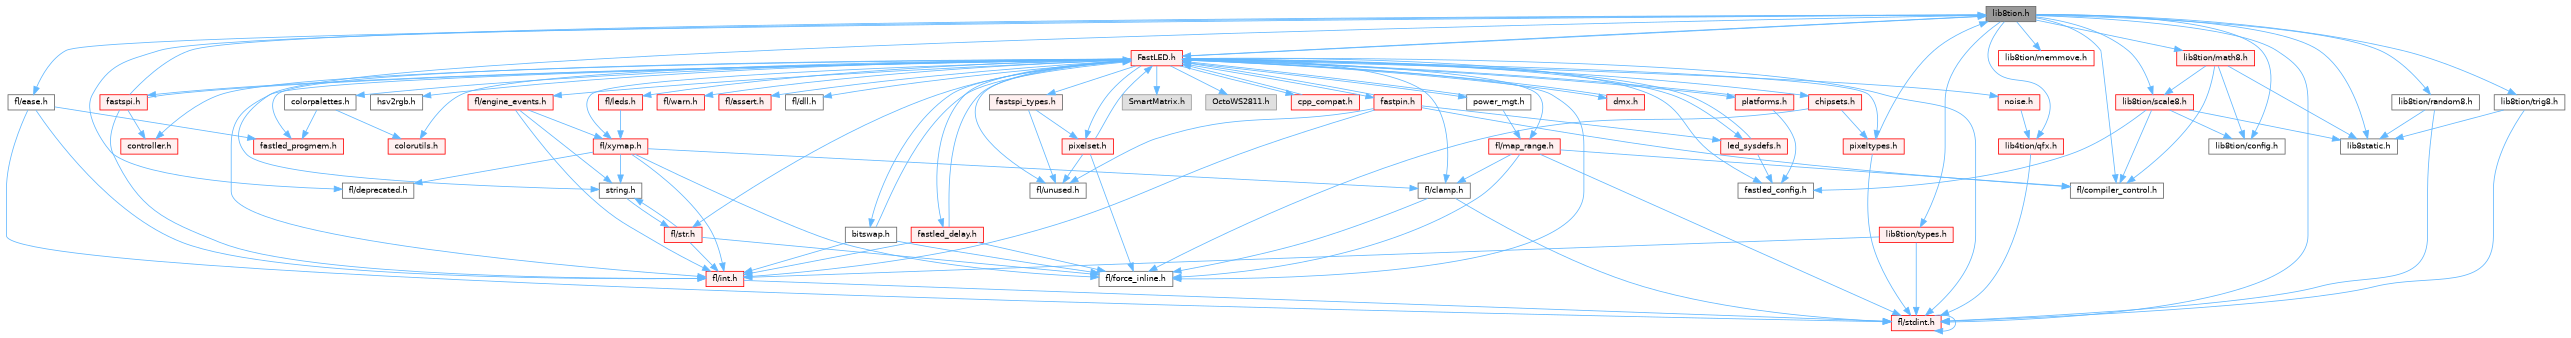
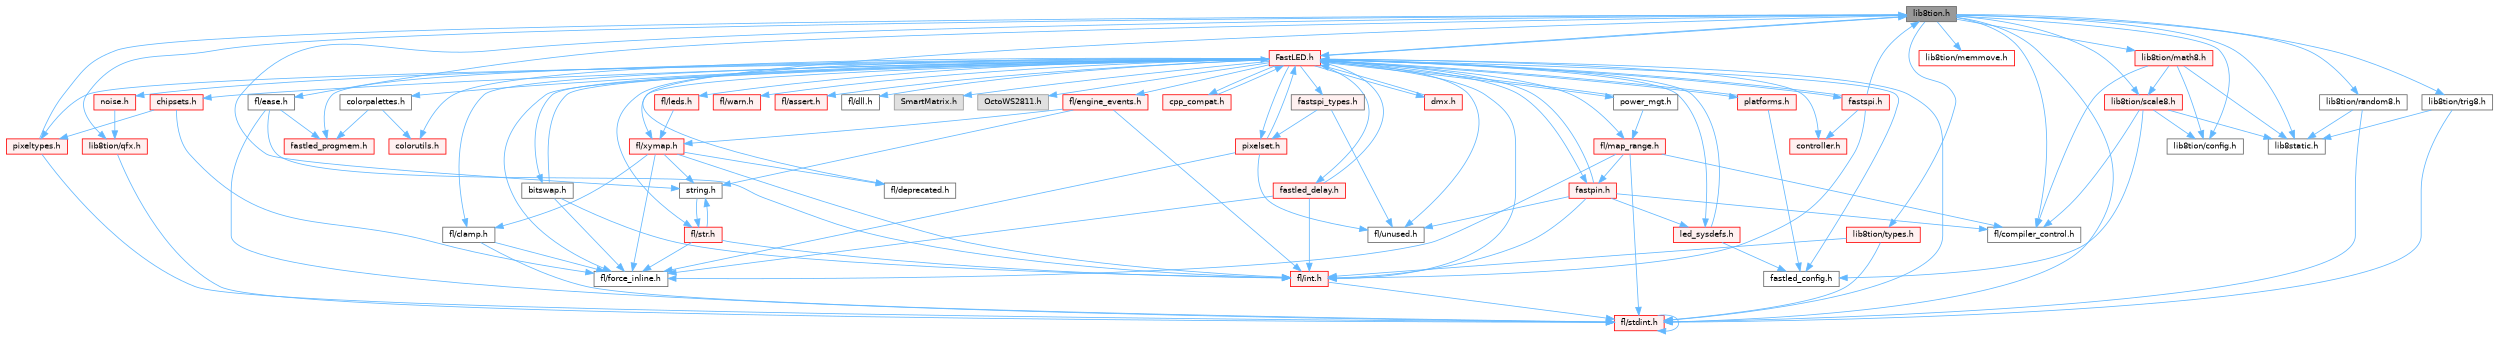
(397, 102) -> none
(2031, 147) -> (115, 147)
(1488, 167) -> (1614, 166)
